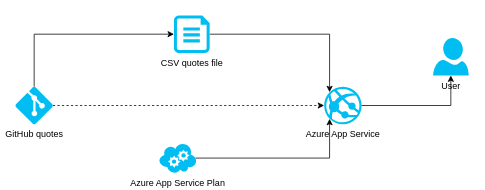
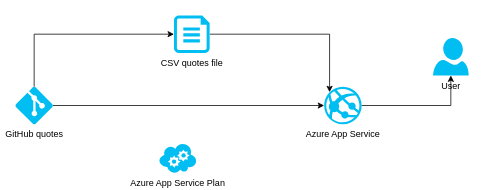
(186, 105) -> (186, 105)
(329, 142) -> none
